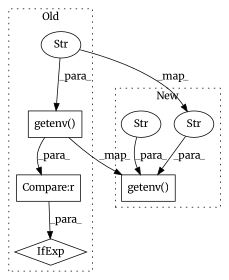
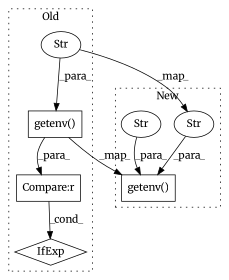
(66, 220) -> (67, 220)
